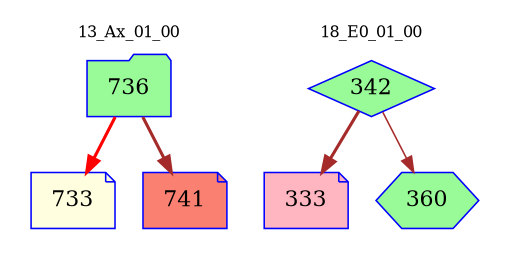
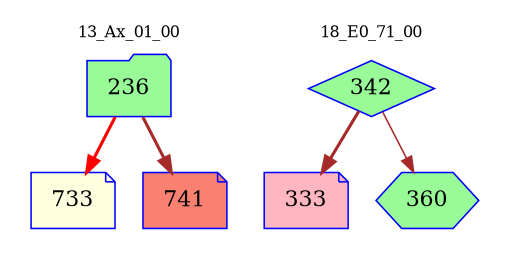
(371, 33) -> (371, 33)
(129, 89) -> (129, 89)
